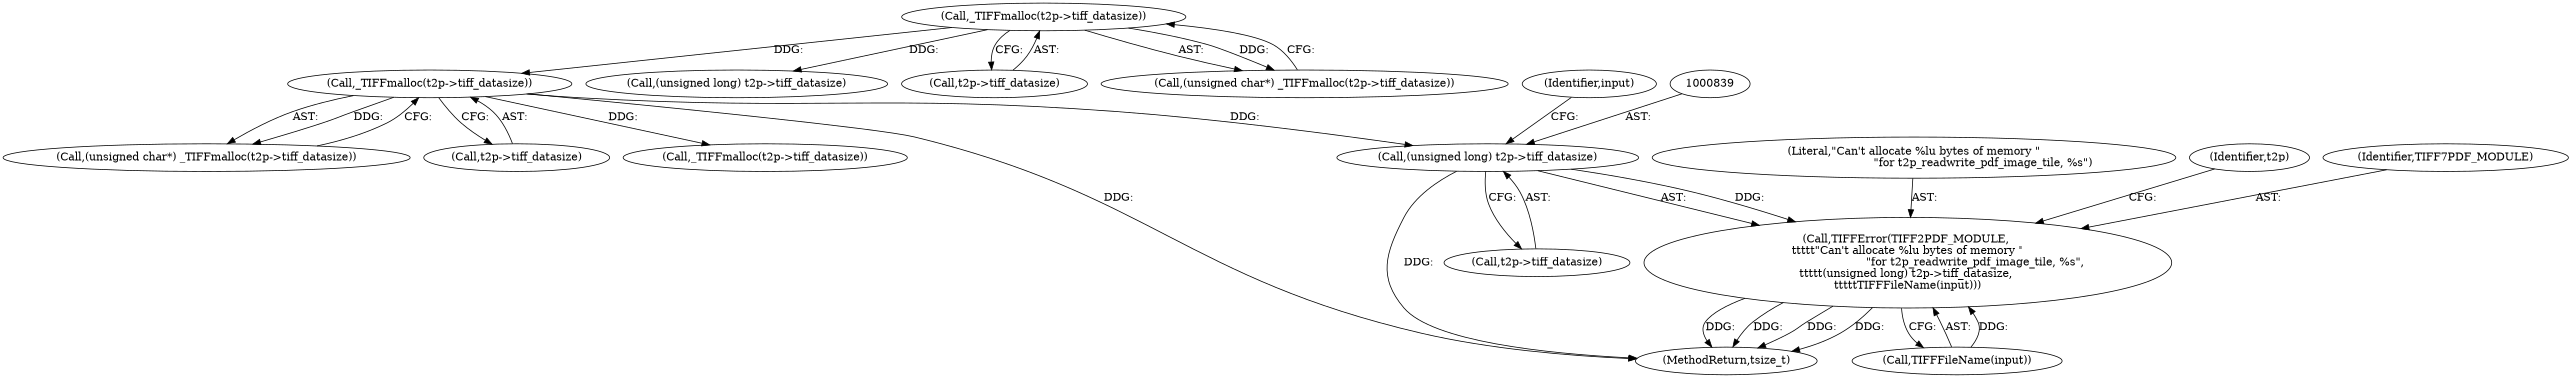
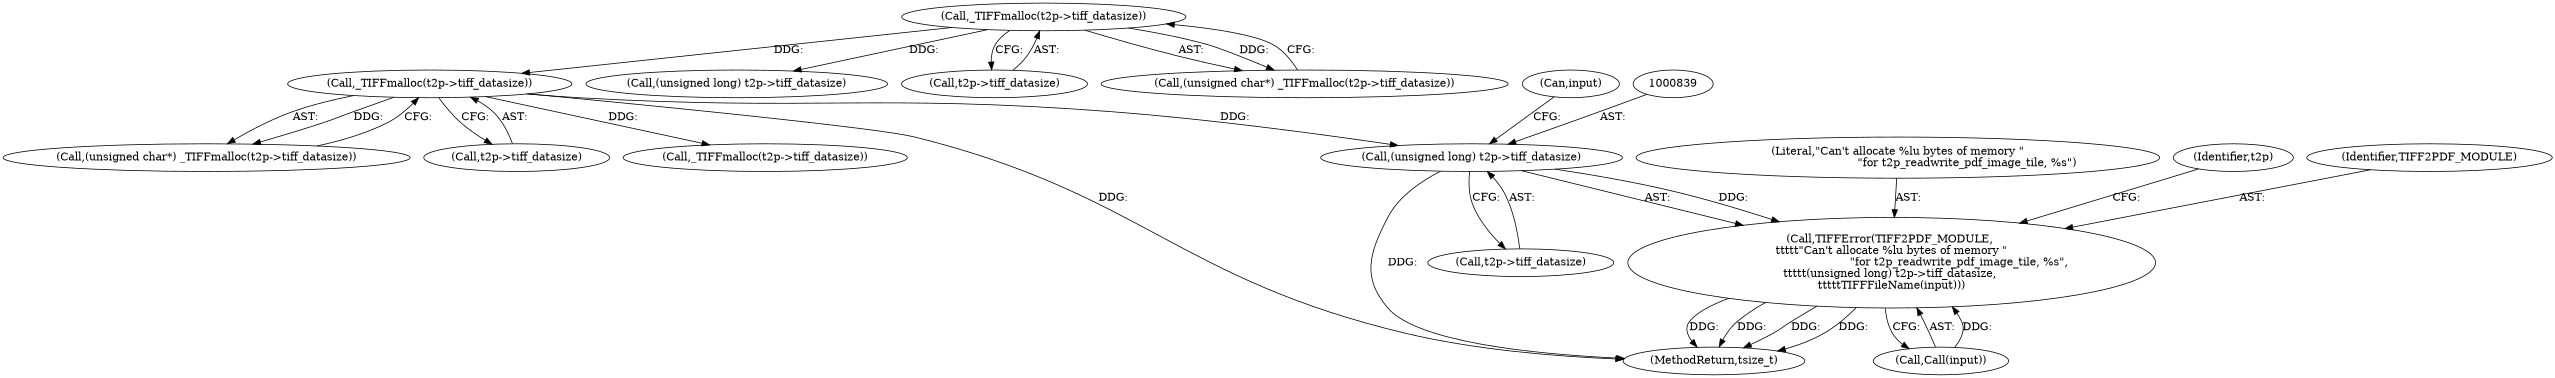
(1589, 84) -> (1571, 84)
(2446, 158) -> (2430, 158)
(1957, 361) -> (1941, 361)
